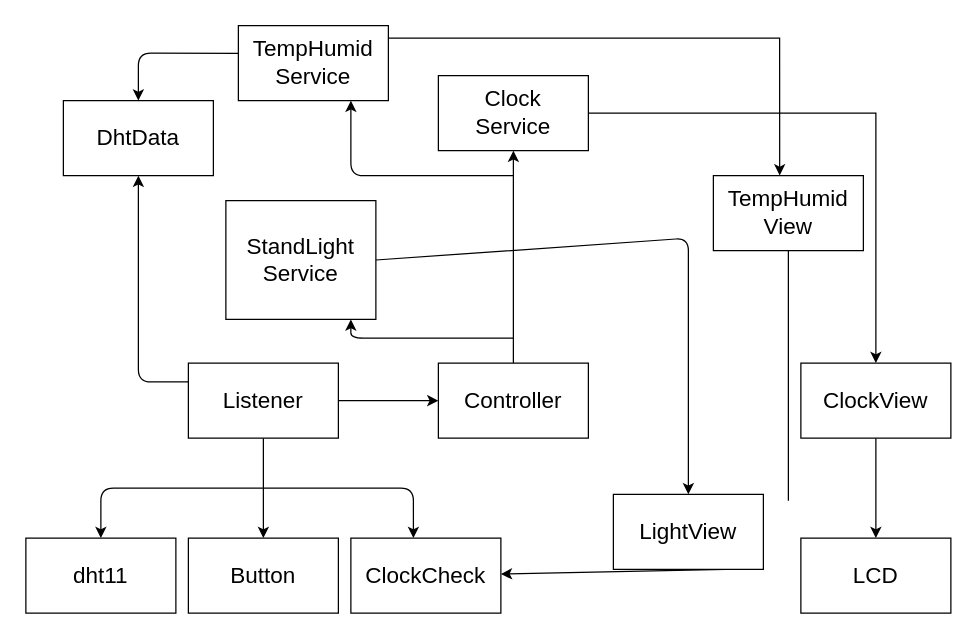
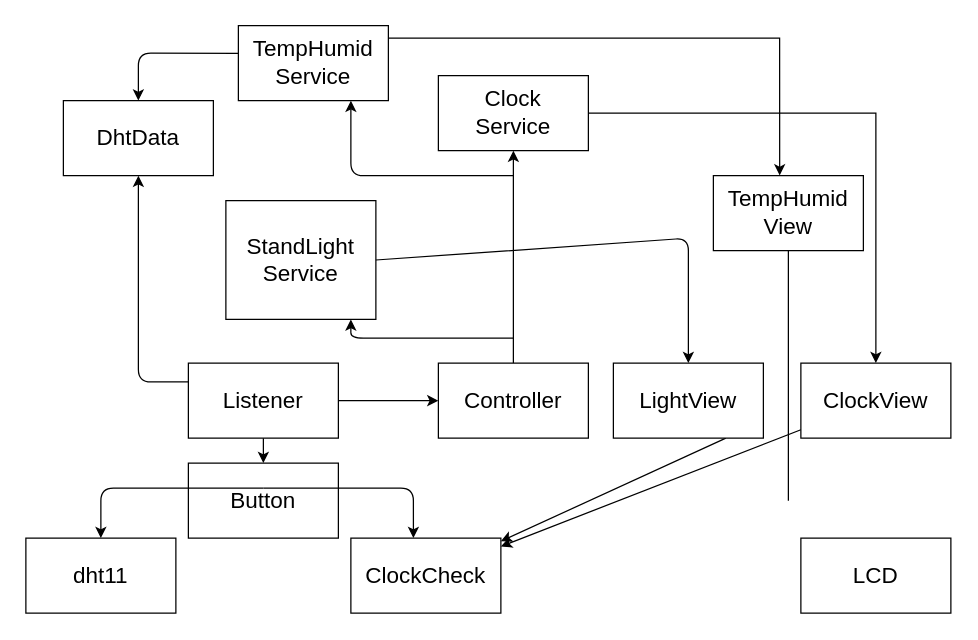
(876, 484) -> (655, 486)
(688, 532) -> (688, 401)
(263, 576) -> (263, 501)
